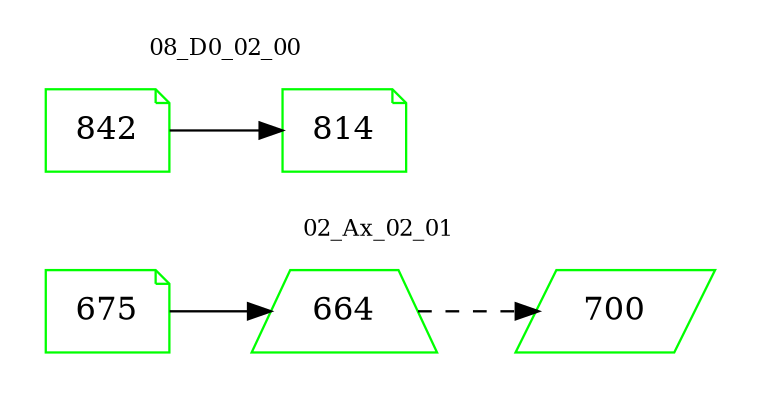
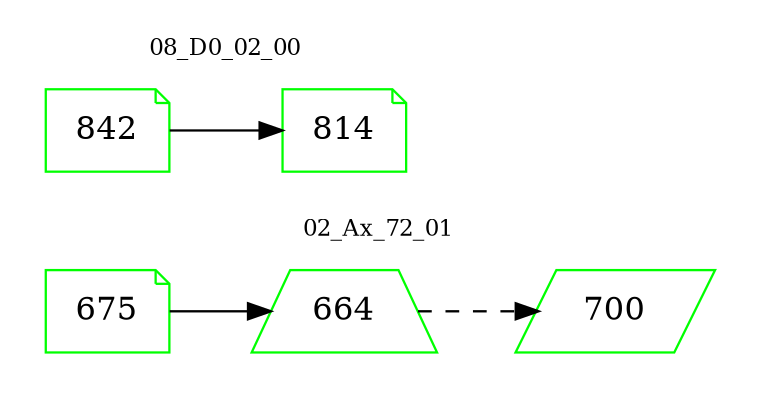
(379, 230) -> (379, 230)
